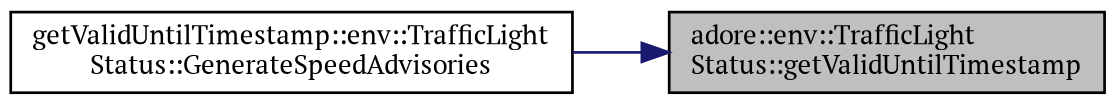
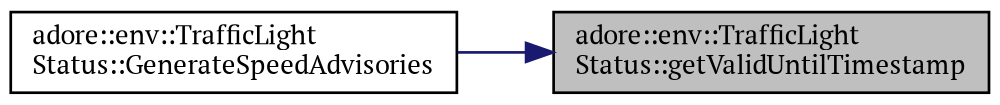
(292, 52) -> (234, 52)
